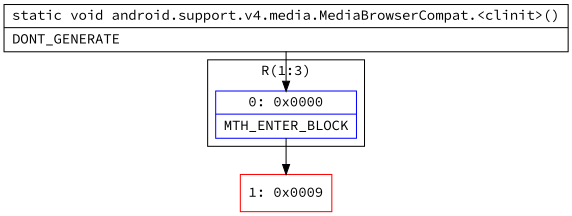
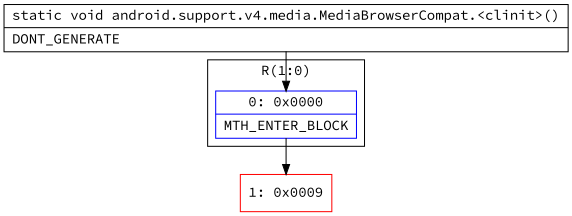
(286, 71) -> (286, 71)
